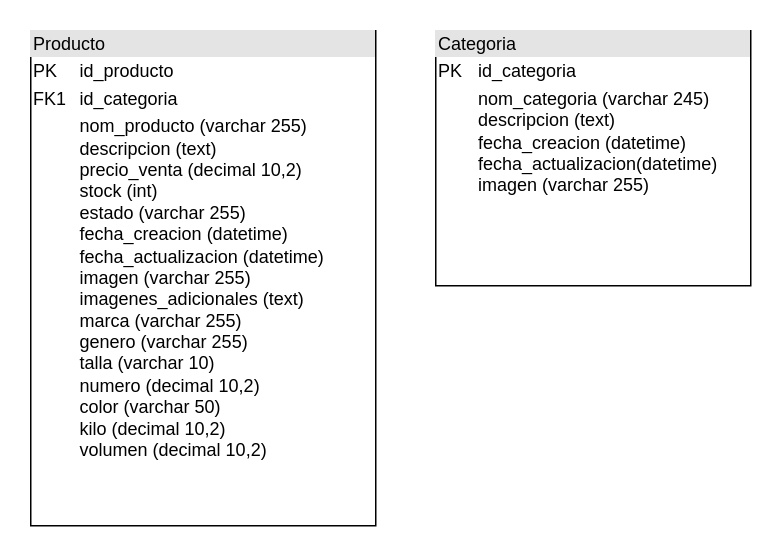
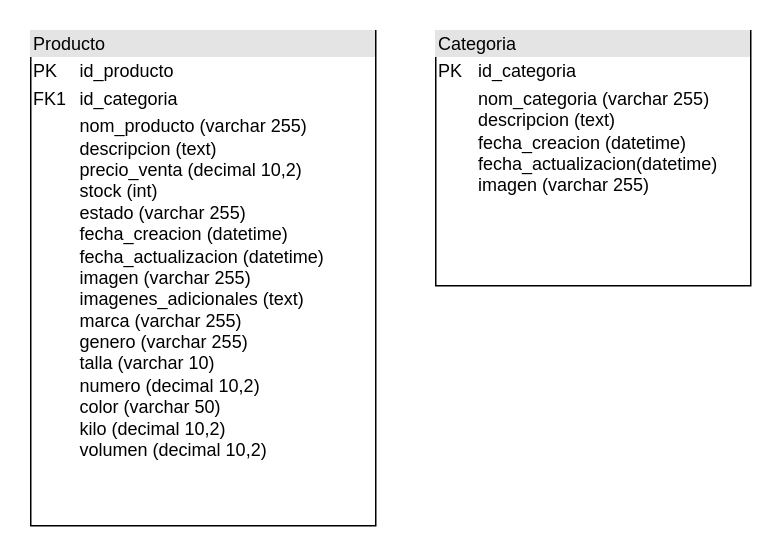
(573, 106) -> (573, 106)
